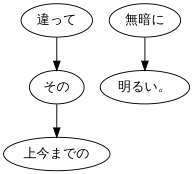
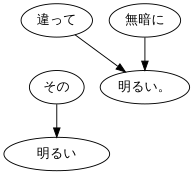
(57, 49) -> (96, 50)
(57, 154) -> (57, 154)
